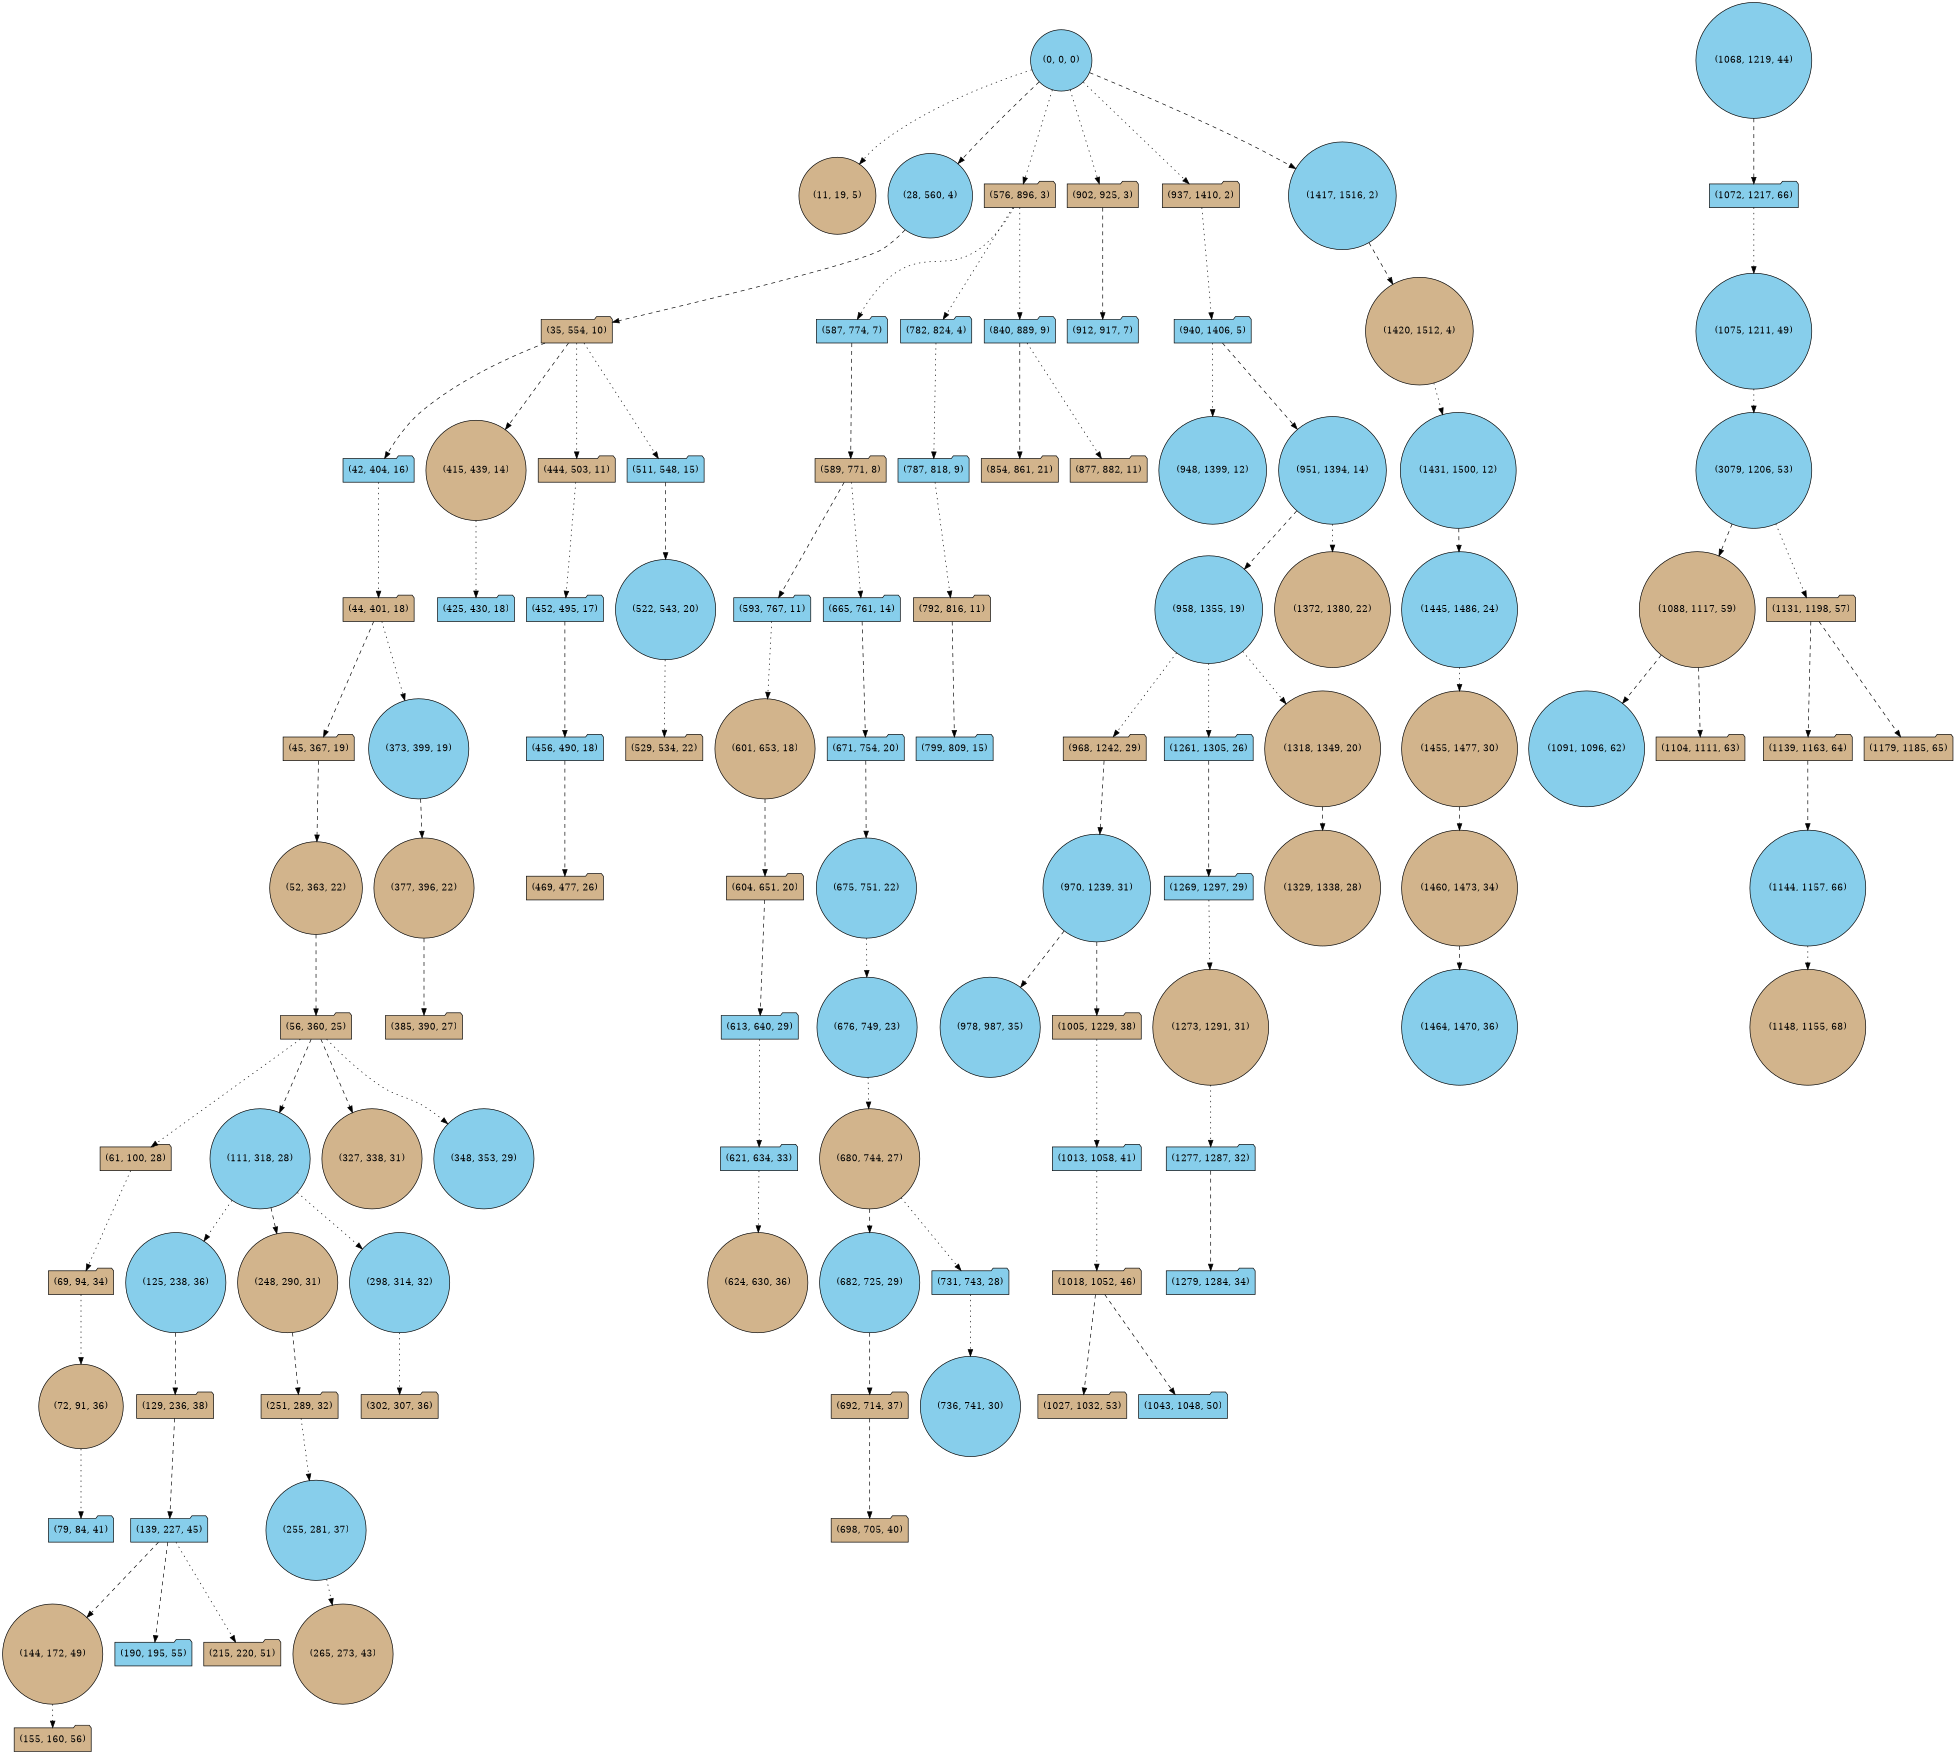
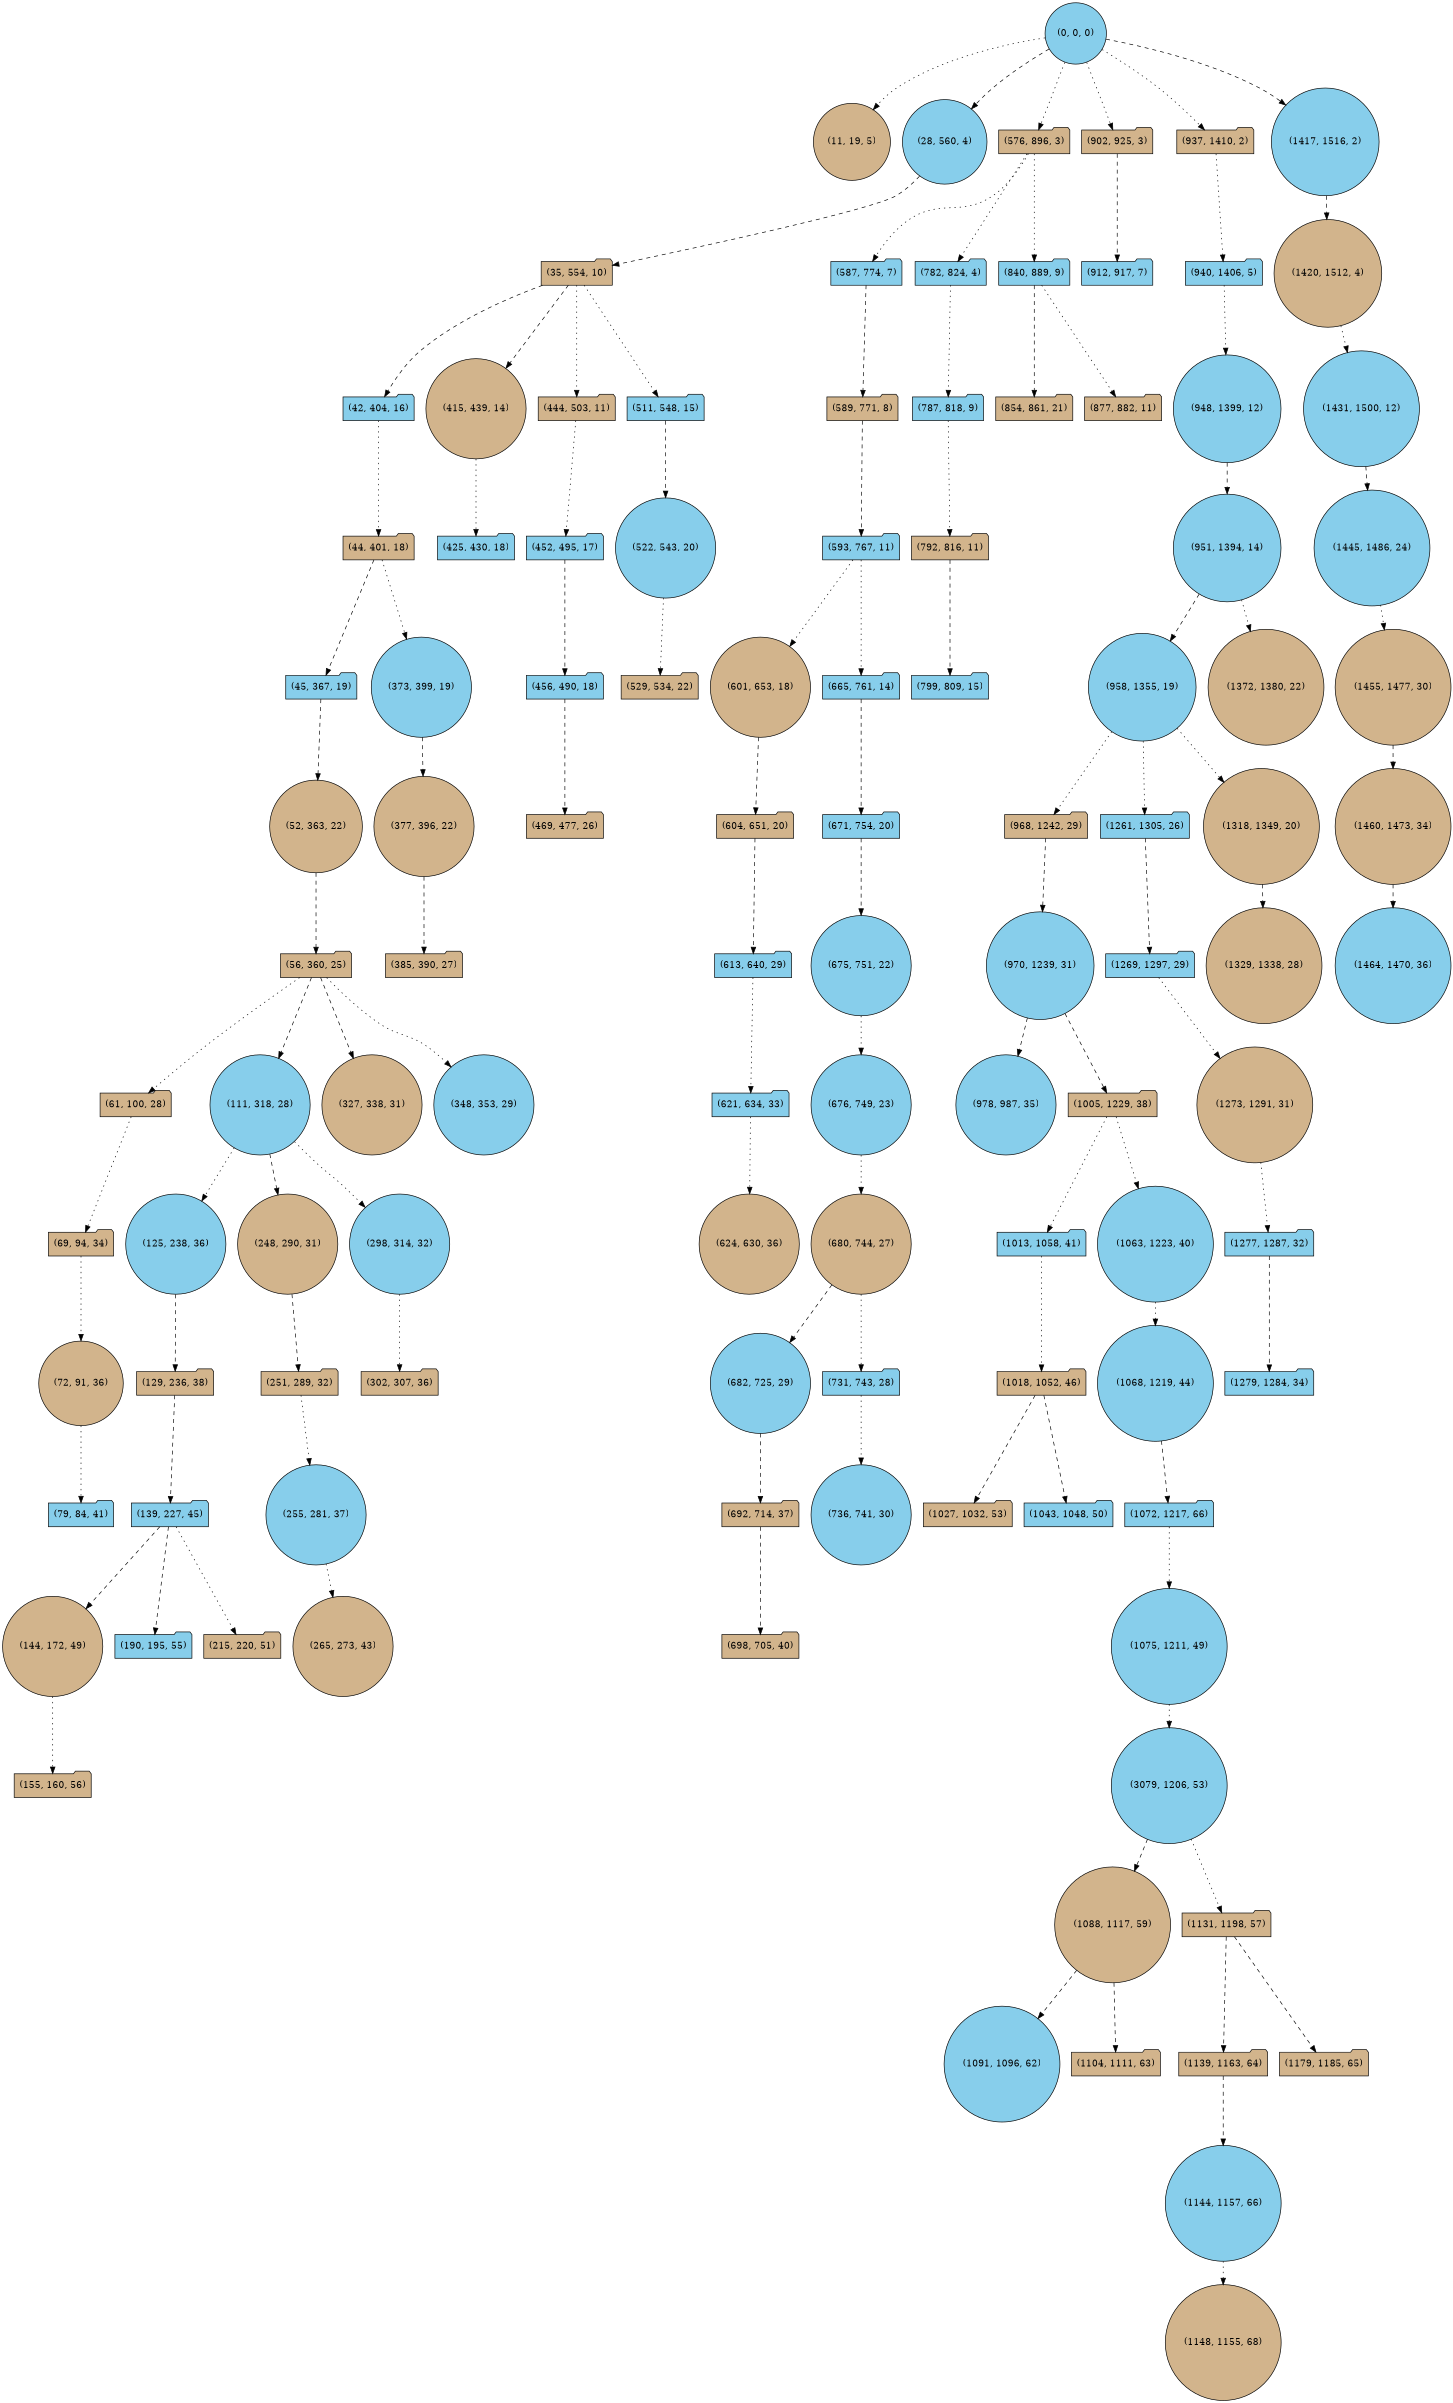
(1258, 384) -> (1227, 475)
(856, 537) -> (861, 614)
(319, 749) -> (321, 687)
none -> (1155, 1244)
